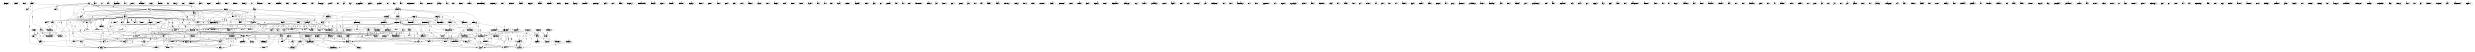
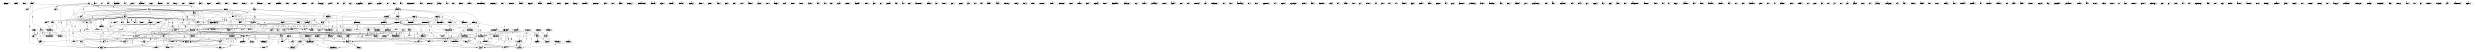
(449, 39) -> (421, 39)
